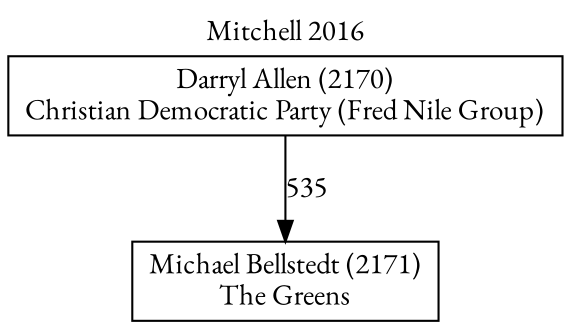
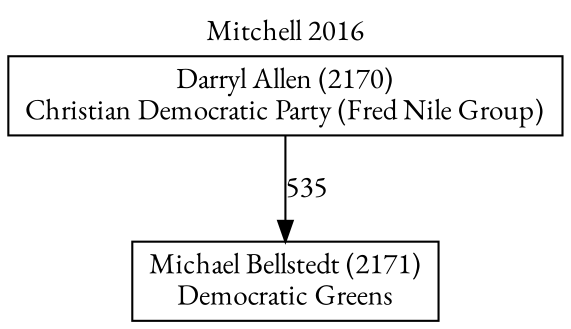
(285, 281) -> (285, 281)
